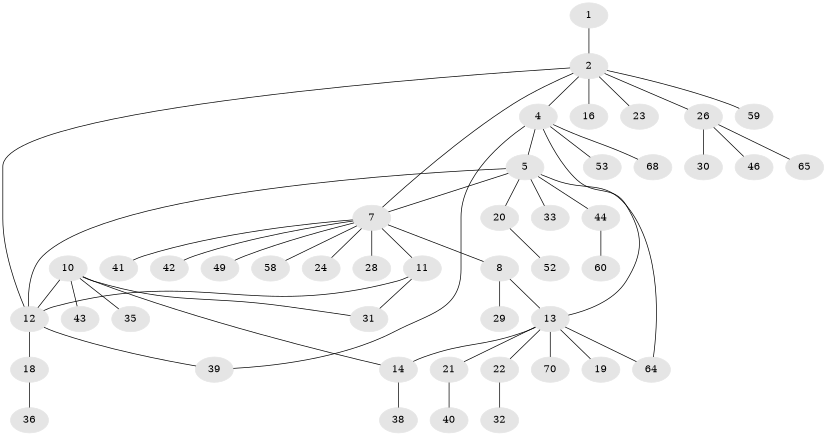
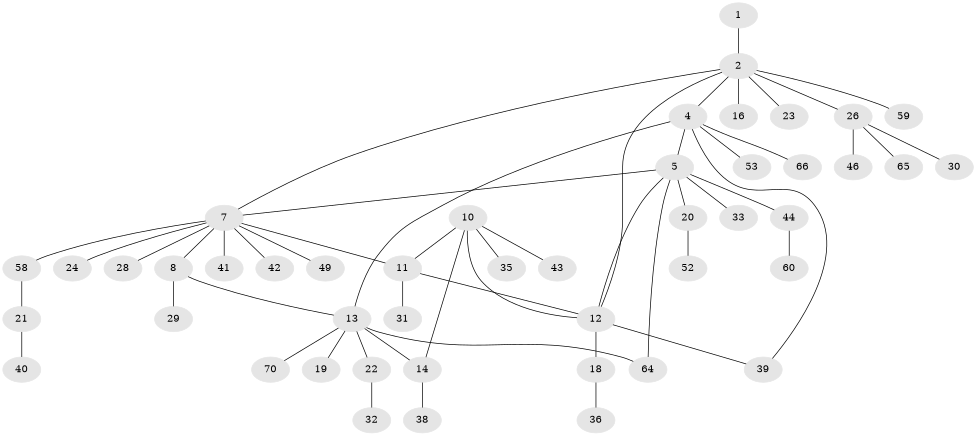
(653, 167) -> (803, 167)
(216, 300) -> (435, 243)
(500, 344) -> (22, 294)
